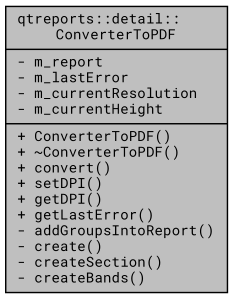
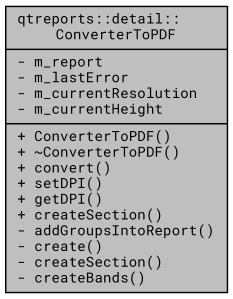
(87, 215) -> (91, 215)
